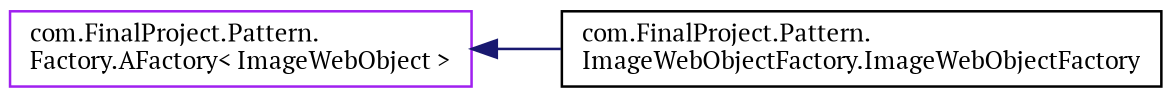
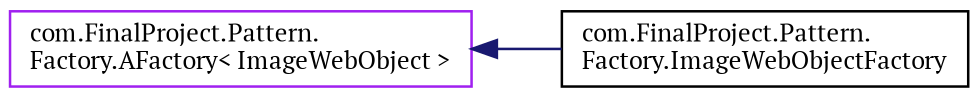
(862, 49) -> (765, 49)
